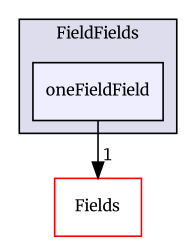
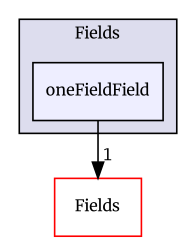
(98, 35) -> (98, 35)
